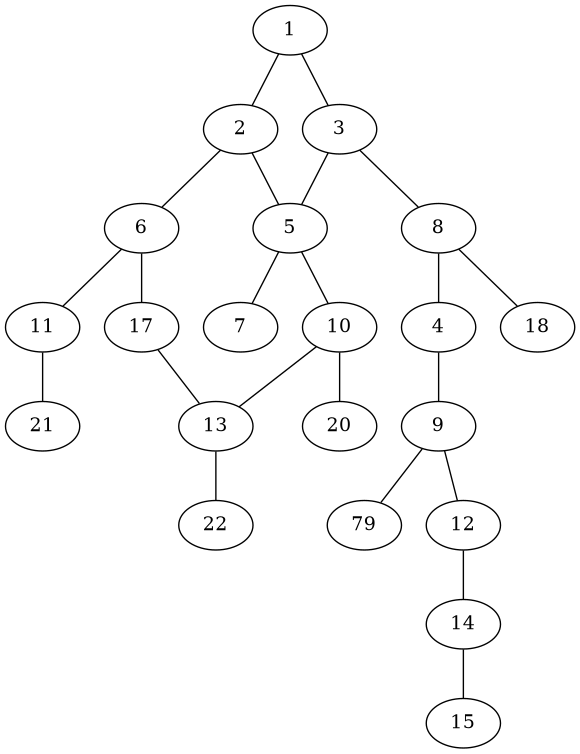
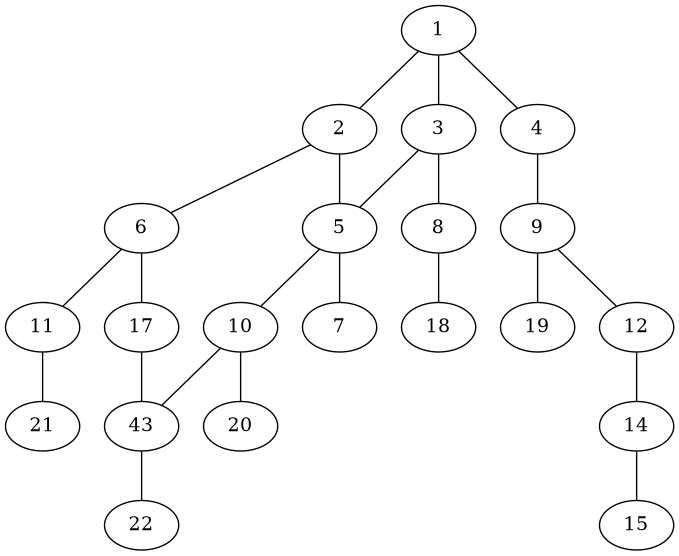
(439, 278) -> (488, 80)
(216, 426) -> (142, 426)
(364, 525) -> (538, 327)
